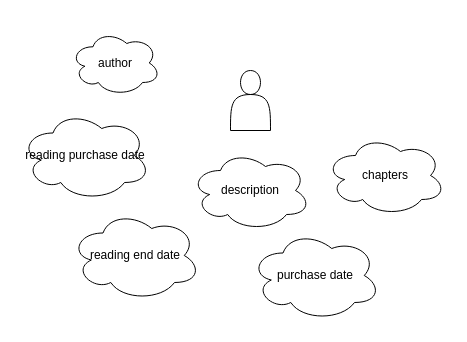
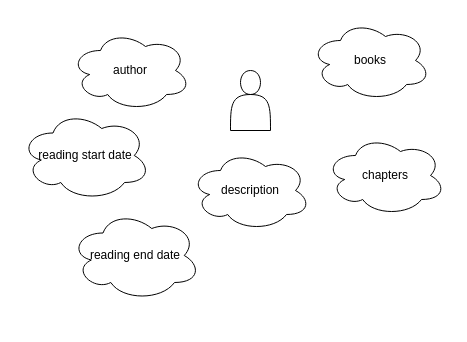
none -> (371, 61)
(116, 63) -> (131, 71)
(86, 156) -> (86, 156)
(316, 276) -> none
